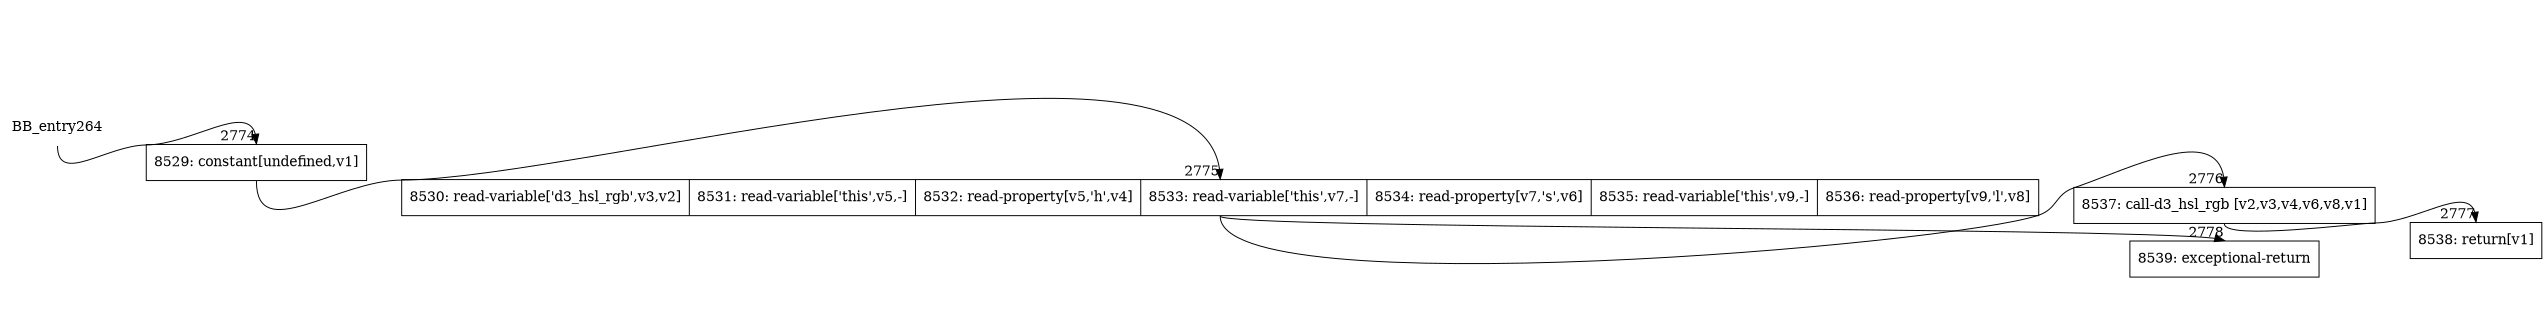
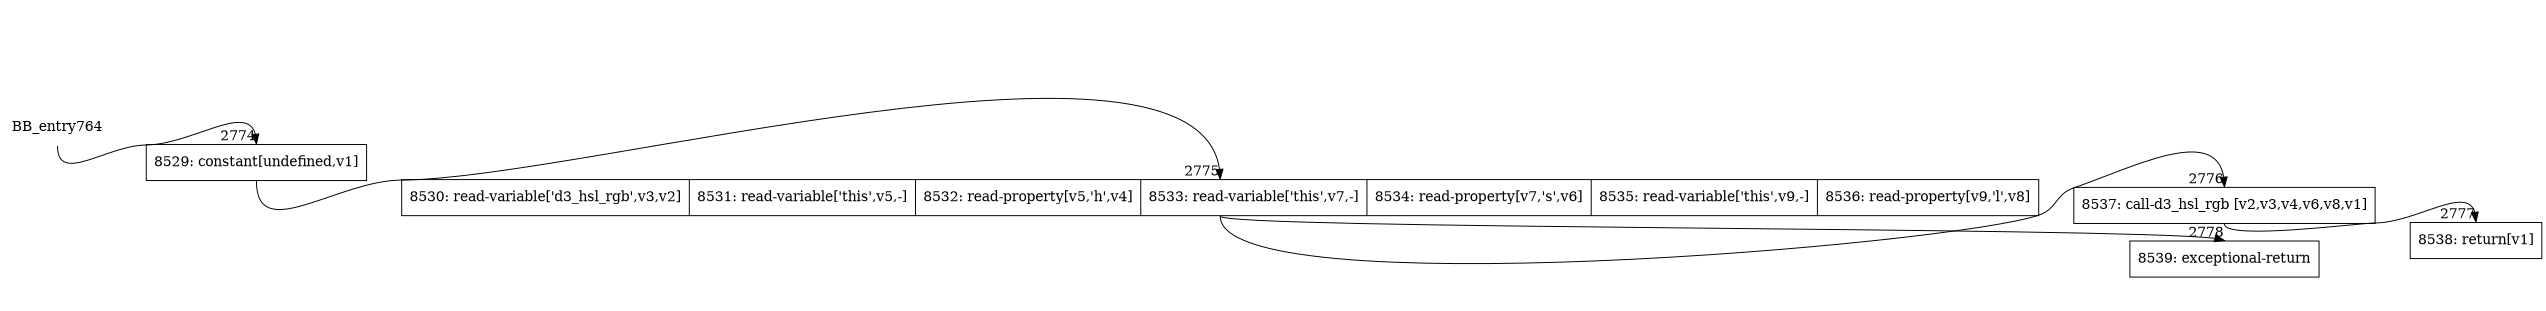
(58, 127) -> (58, 127)
